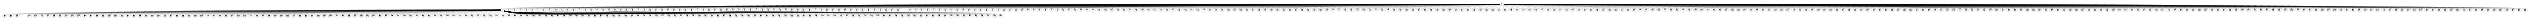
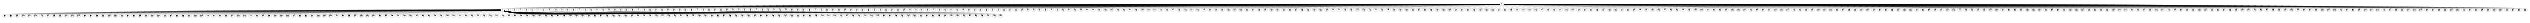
none -> (904, 10)
none -> (23, 16)
